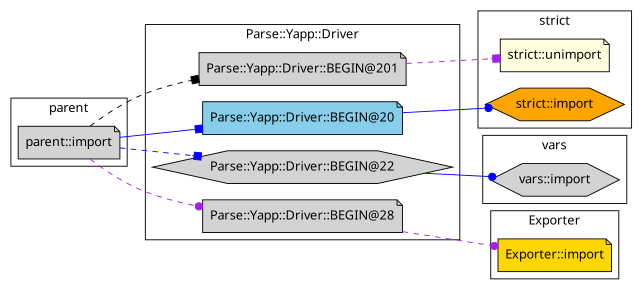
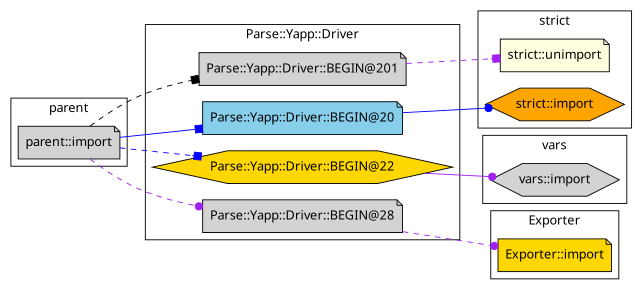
(303, 167) -> (303, 167)
(453, 175) -> (453, 175)
